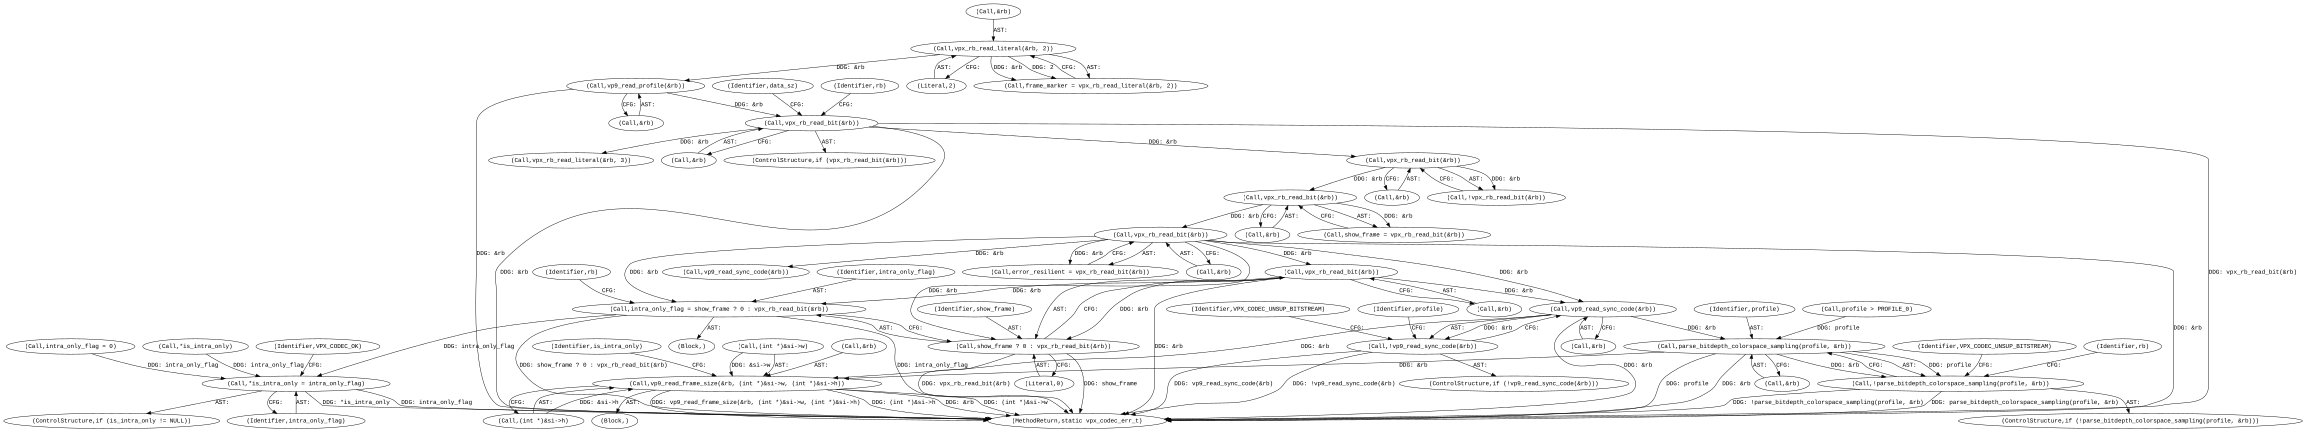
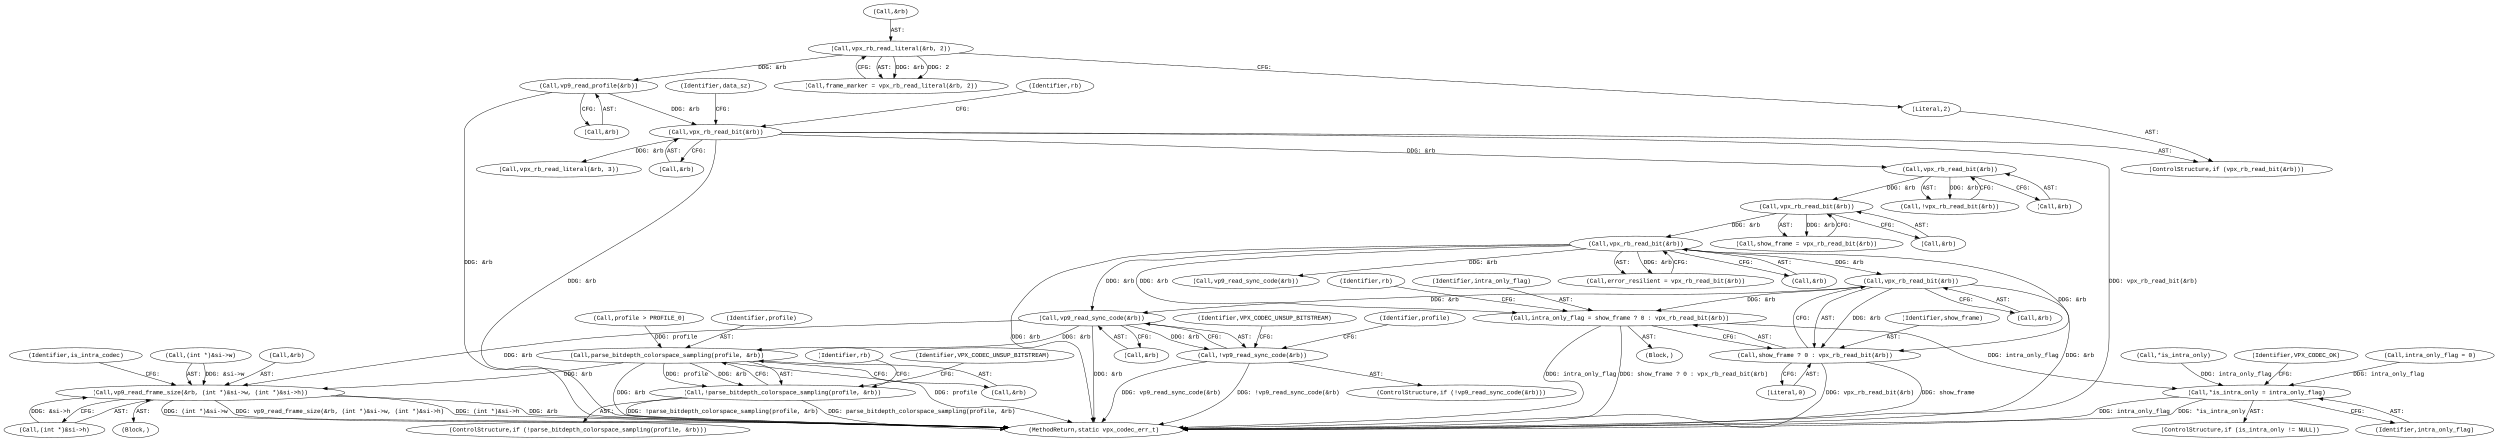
(938, 64) -> (2086, 127)
(597, 346) -> (76, 355)
